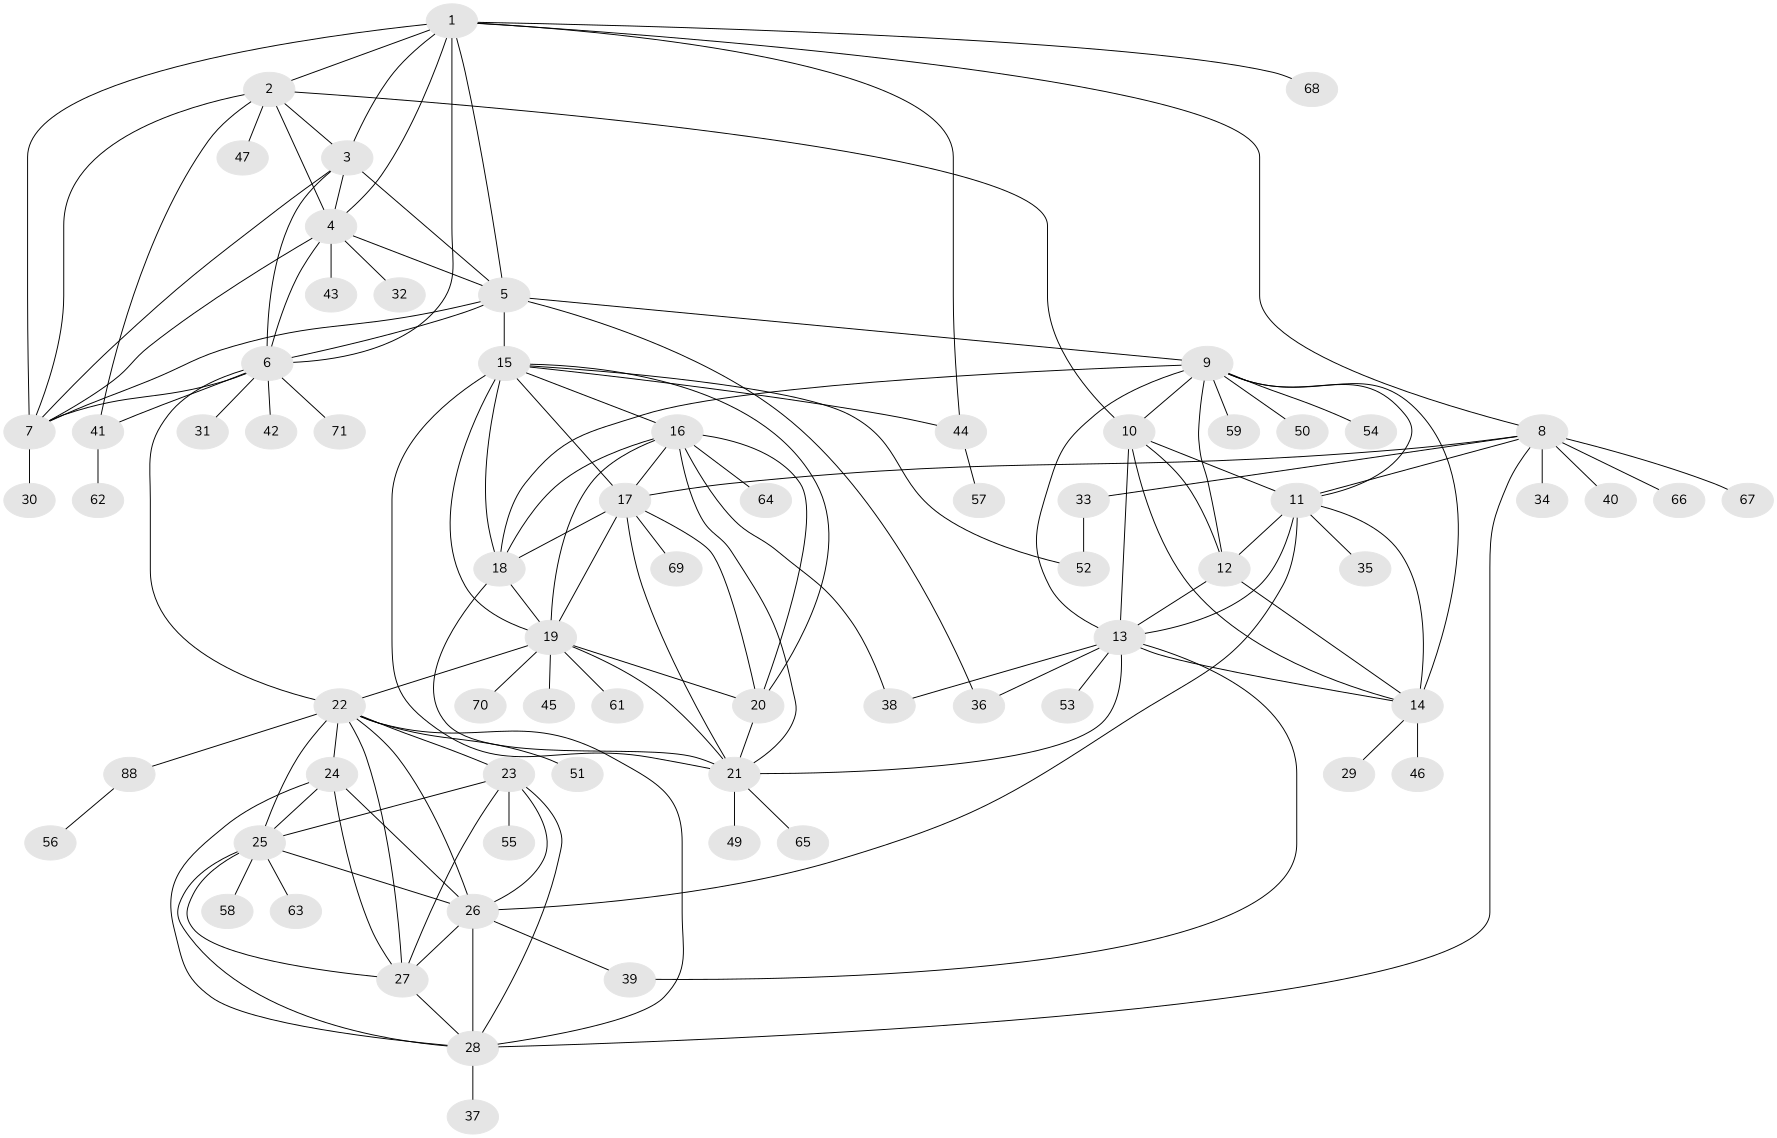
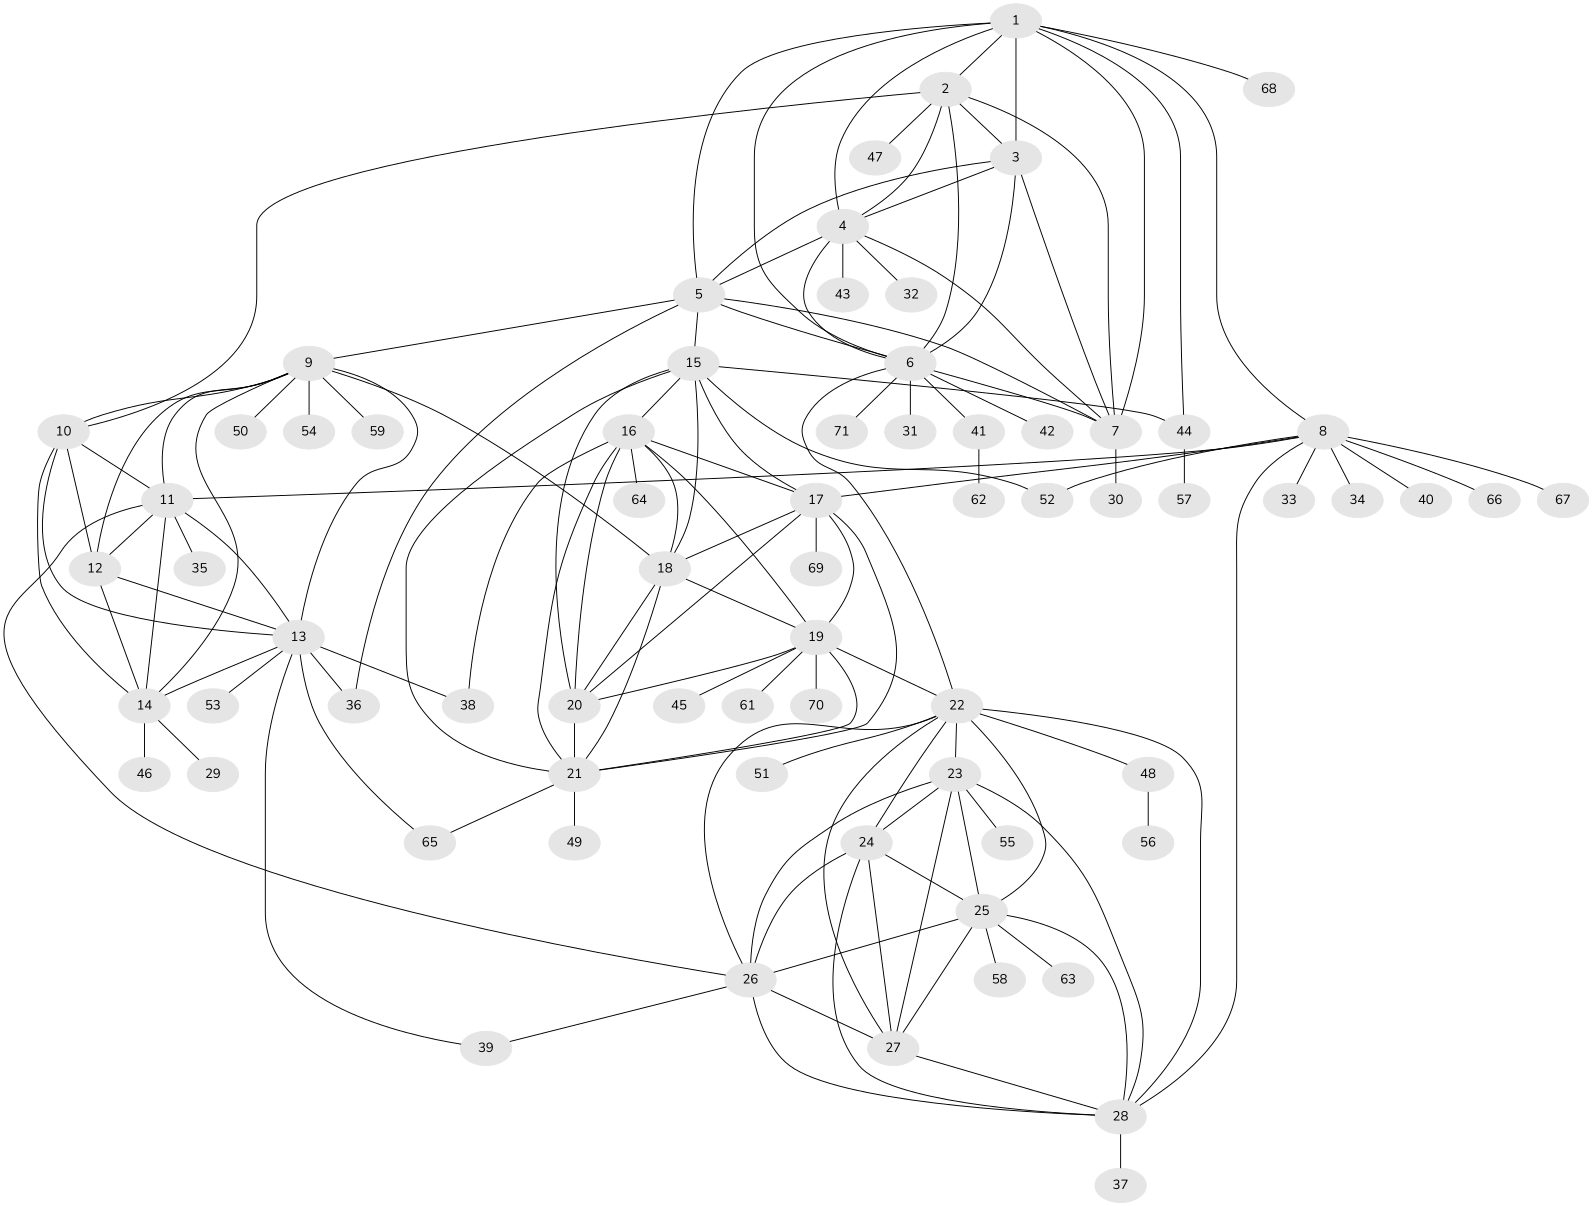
(152, 246) -> (958, 231)
(451, 519) -> none
(1084, 535) -> (1146, 465)
none -> (620, 637)
(971, 762) -> (339, 753)
(129, 774) -> (1148, 774)
none -> (911, 809)
